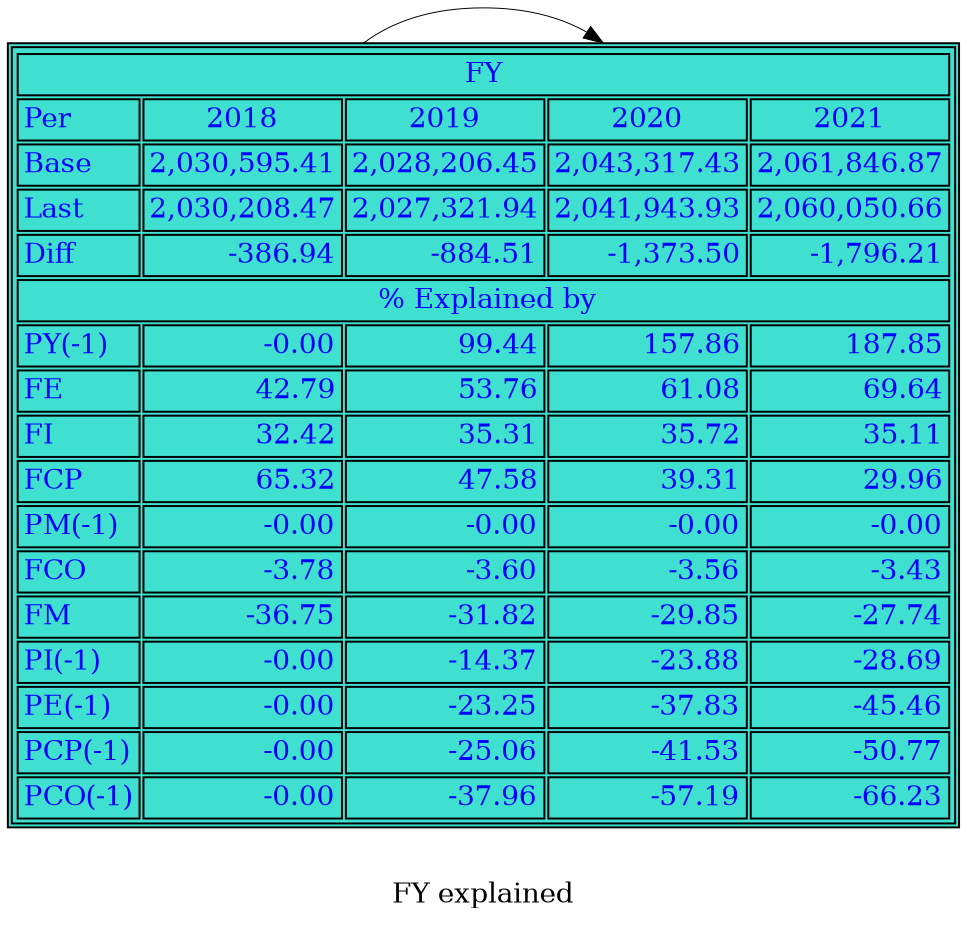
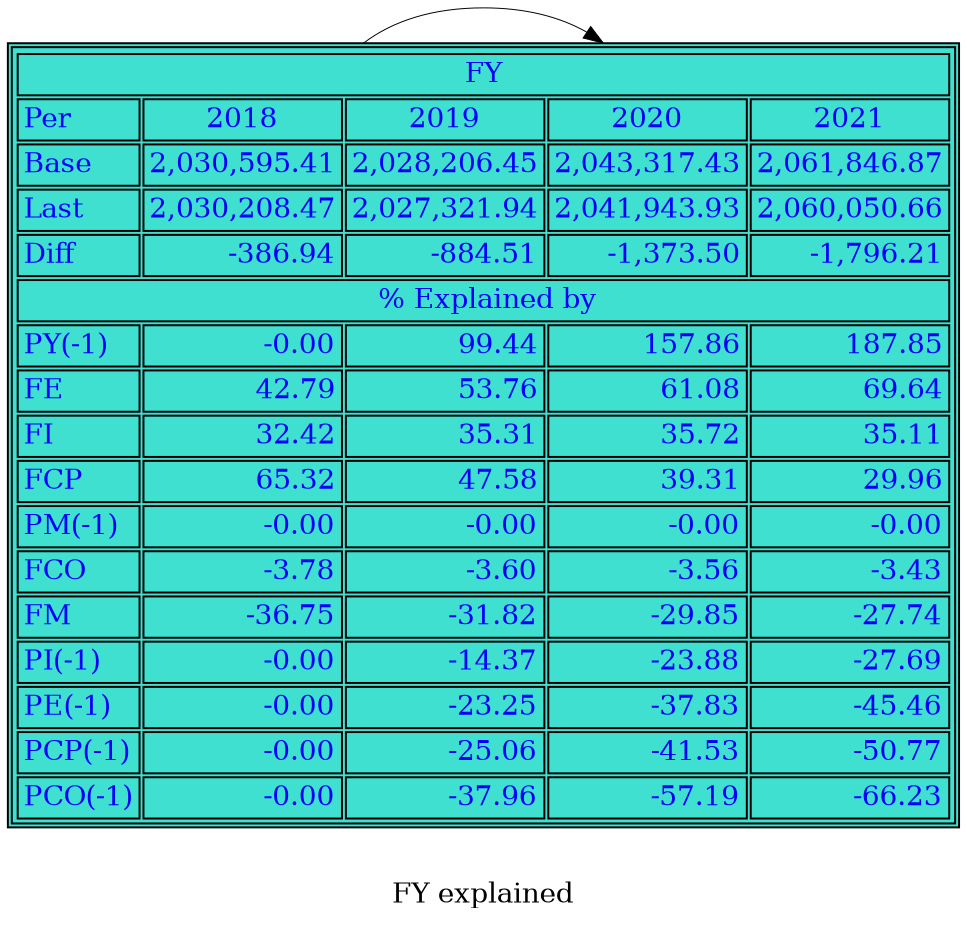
(898, 661) -> (898, 661)
